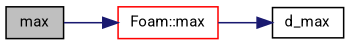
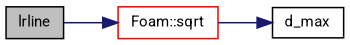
(35, 23) -> (35, 23)
(168, 23) -> (168, 23)
